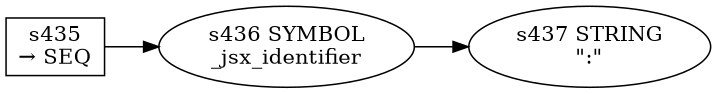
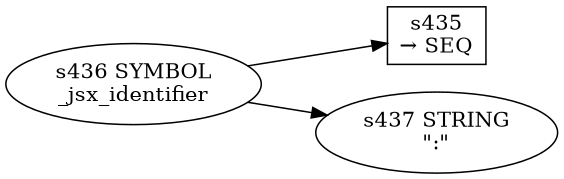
(124, 47) -> (310, 56)
